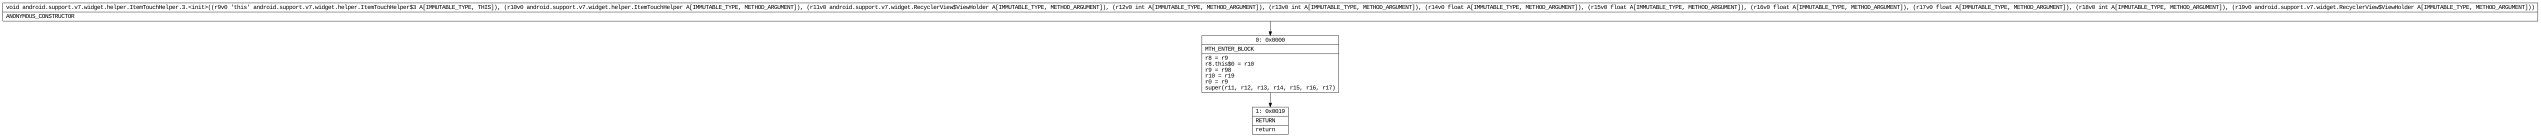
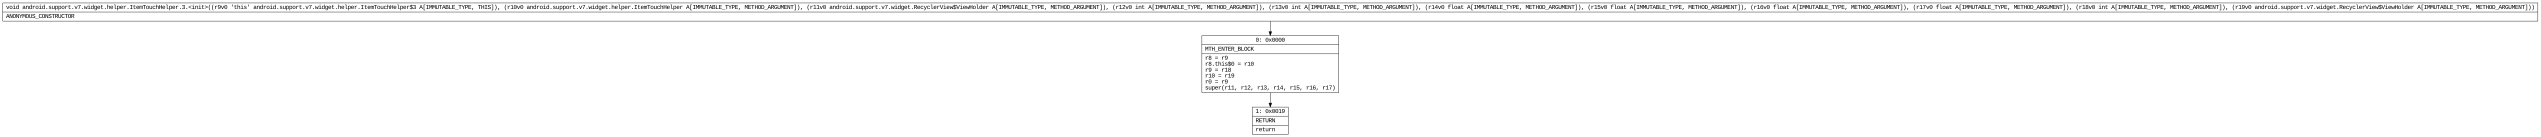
(1218, 70) -> (1218, 70)
